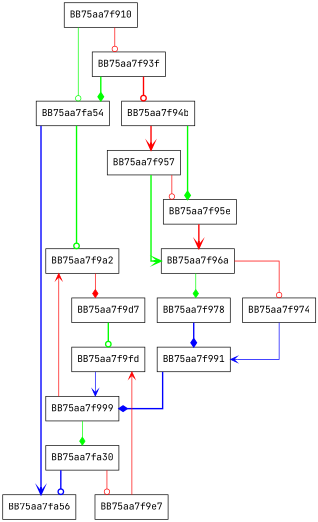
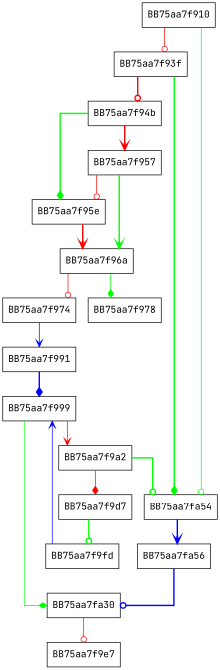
(77, 184) -> (153, 463)
(194, 331) -> none
(132, 437) -> none
(61, 480) -> (168, 605)
